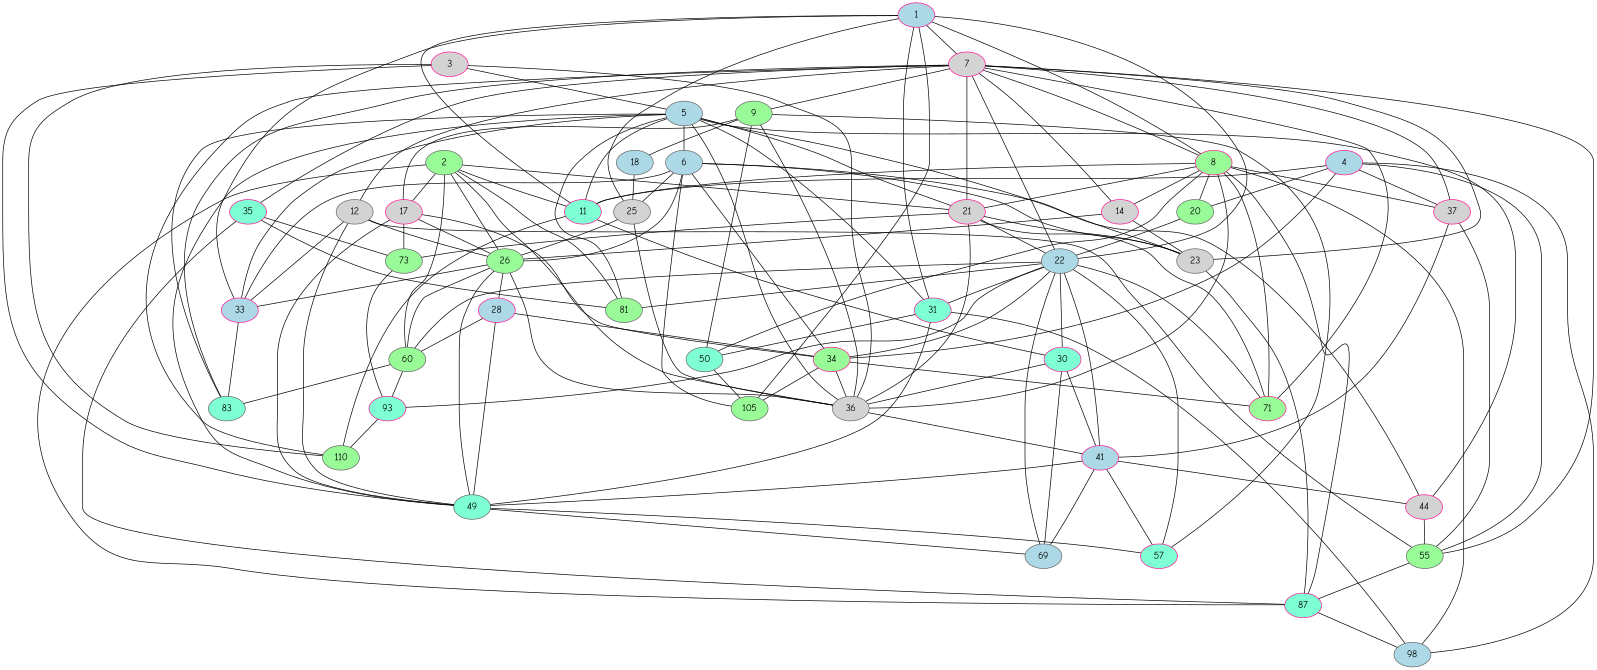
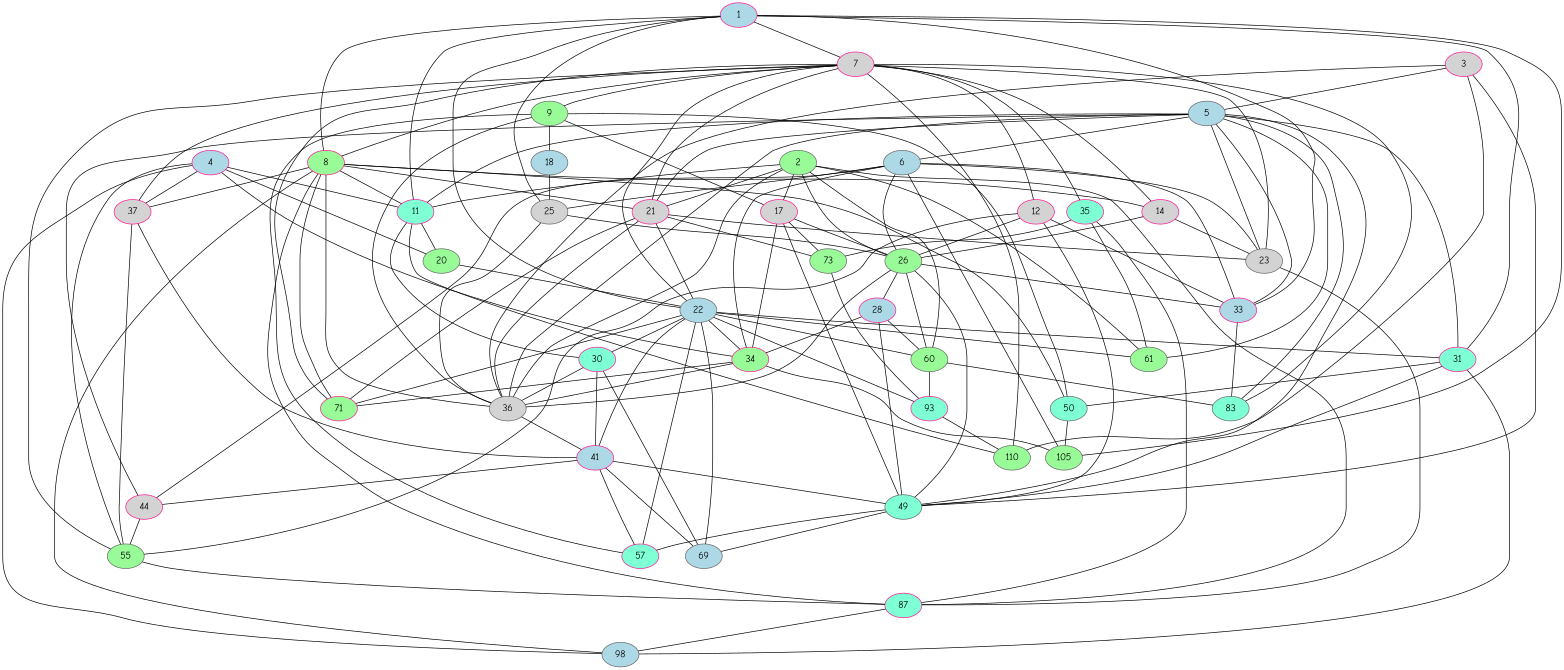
(1204, 187) -> (428, 236)
(355, 212) -> (1036, 212)
(624, 310) -> (1149, 359)
